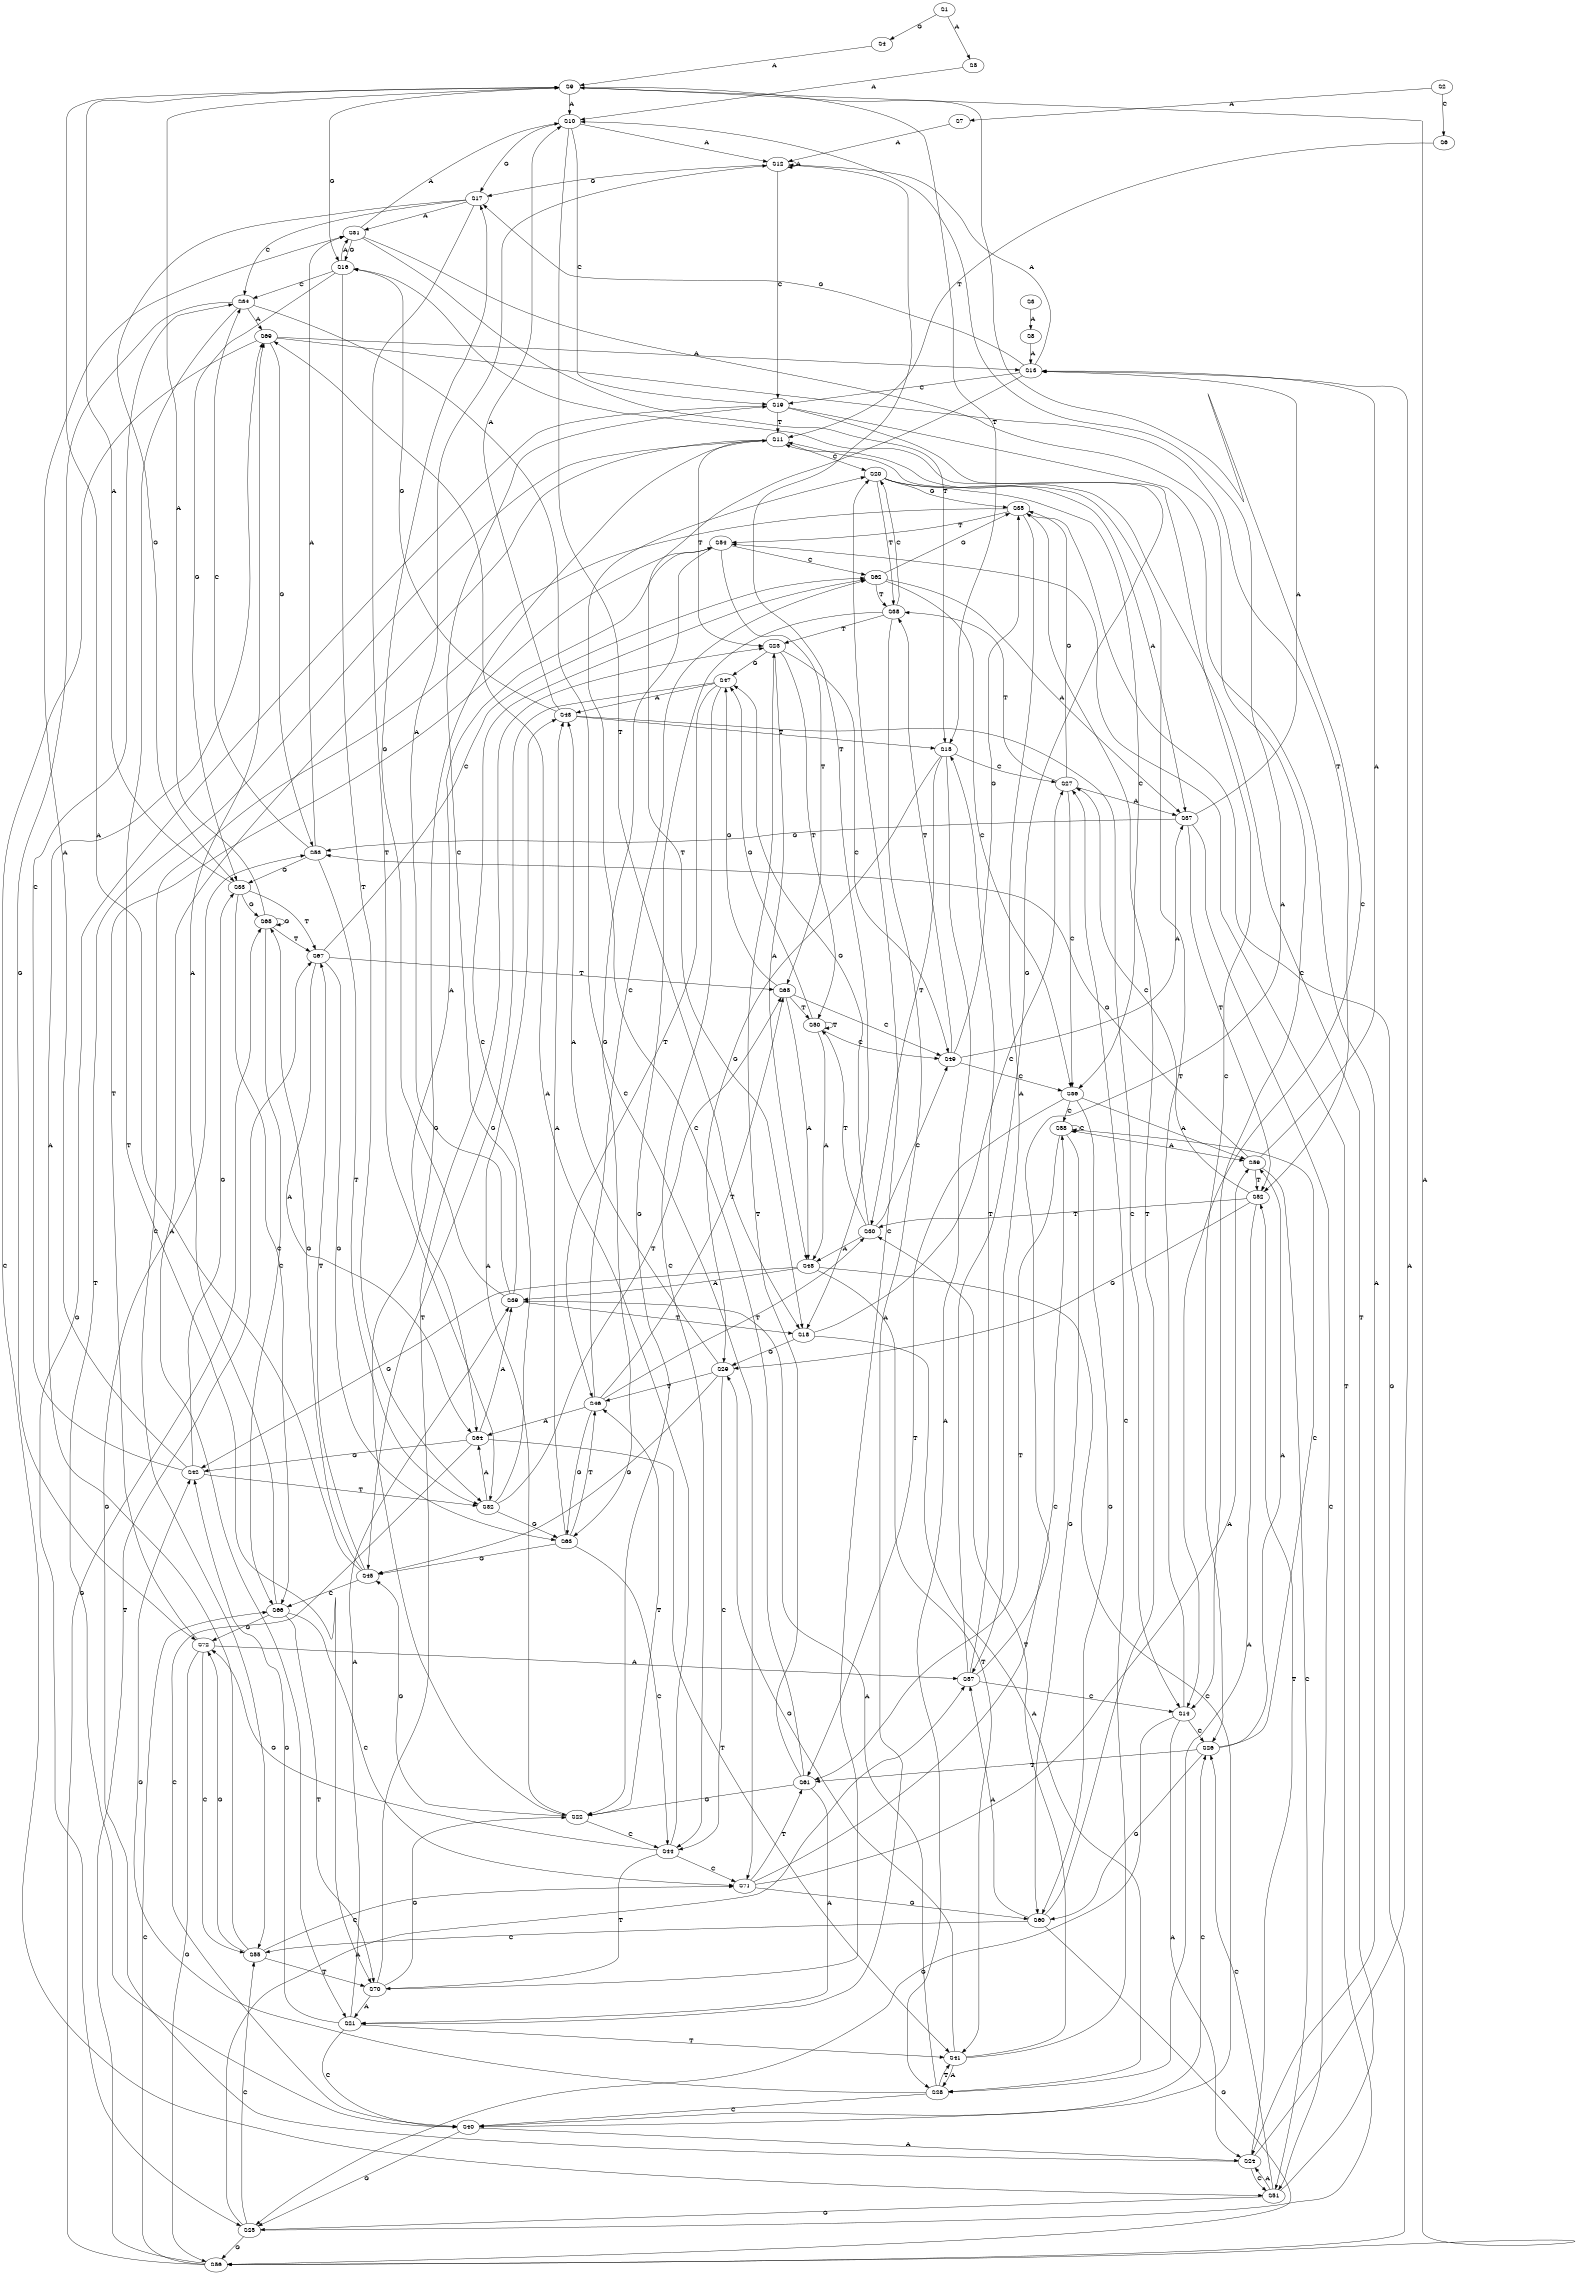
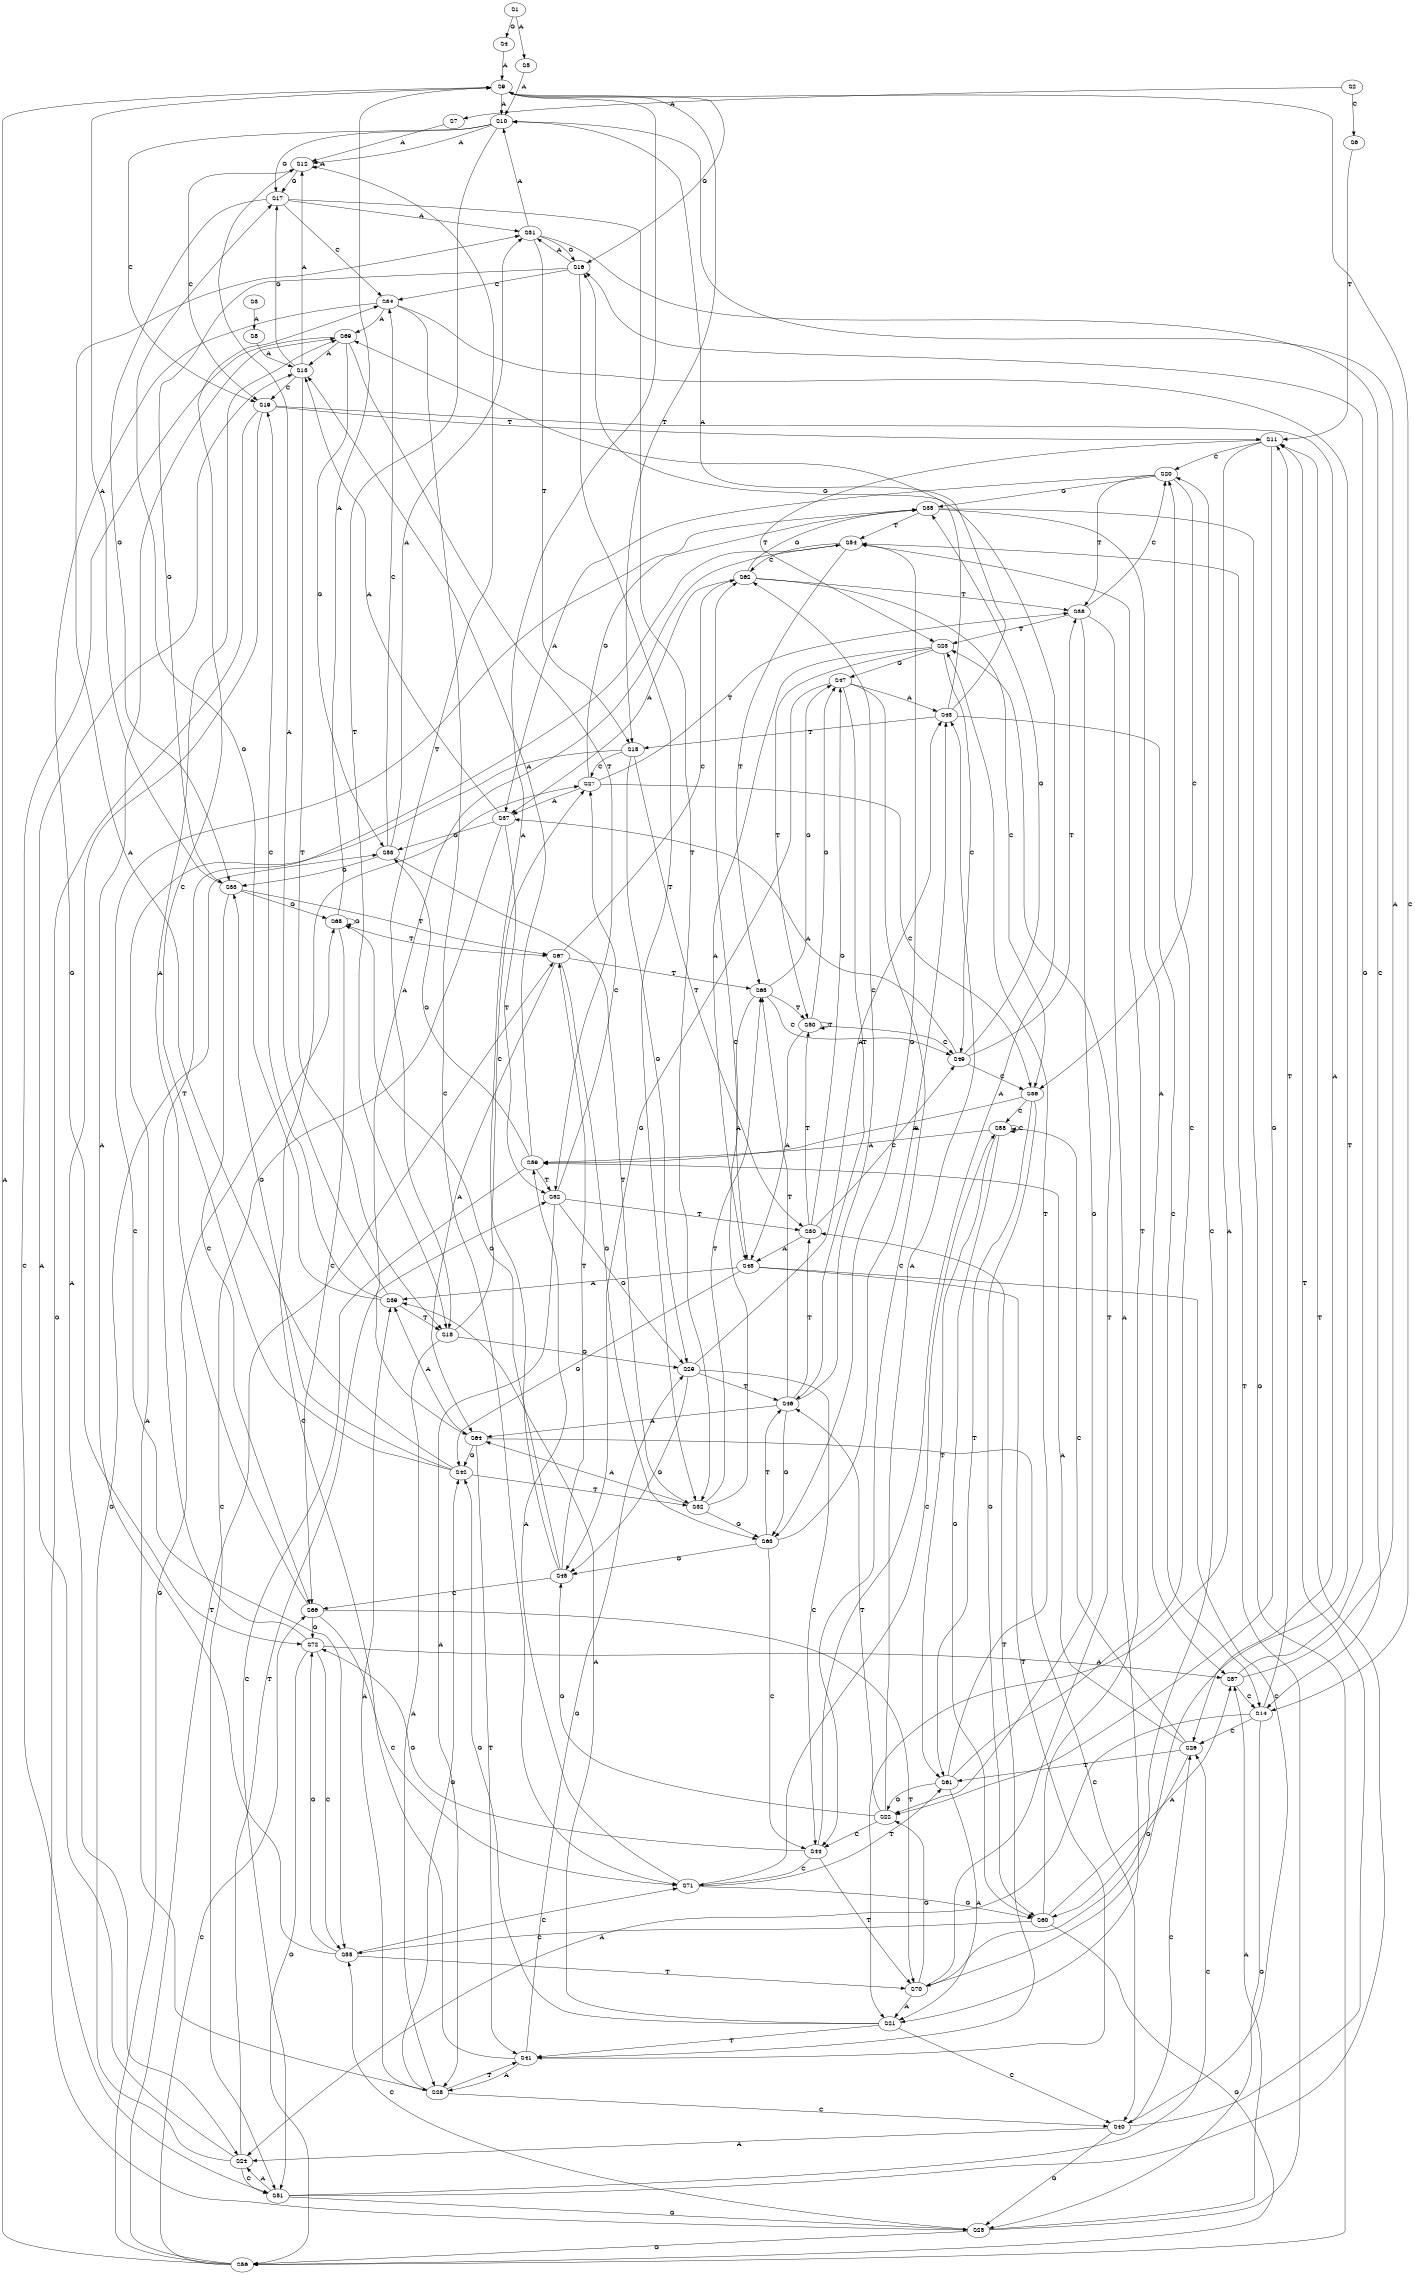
(1226, 1077) -> (1335, 1077)
(1145, 1212) -> (1141, 1139)
(988, 1215) -> none
